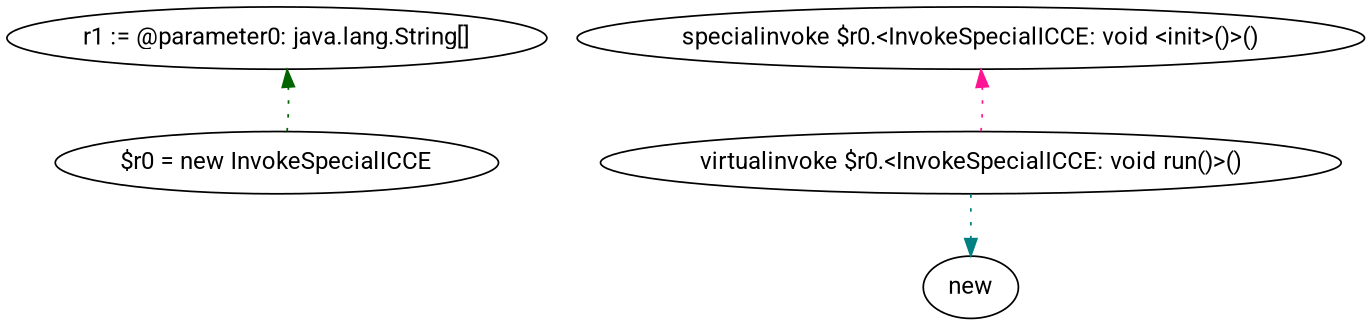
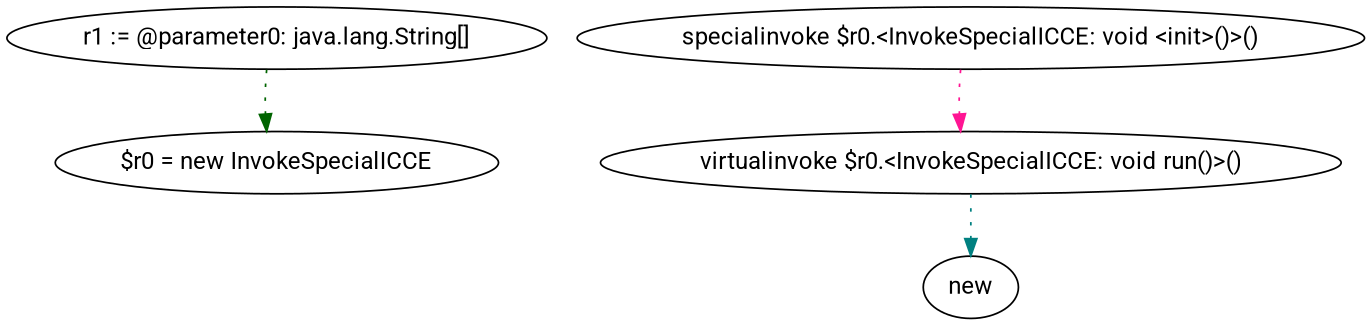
(288, 109) -> (265, 92)
(982, 109) -> (959, 92)
